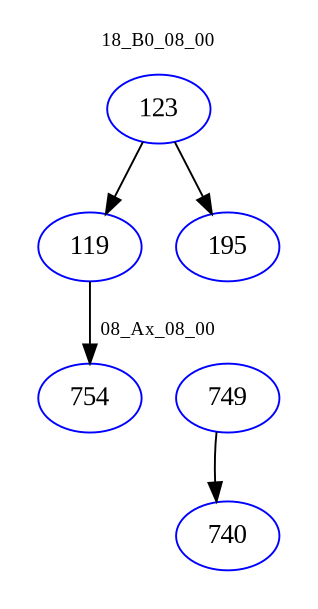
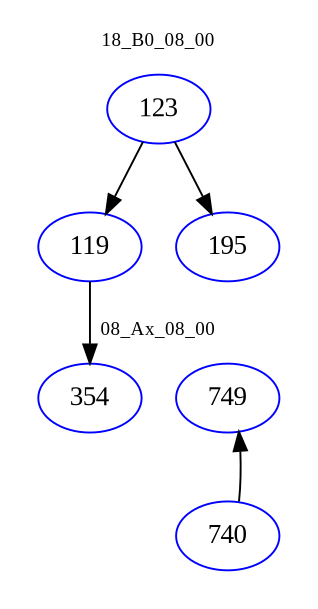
(90, 398) -> (90, 398)
(215, 457) -> (241, 476)
